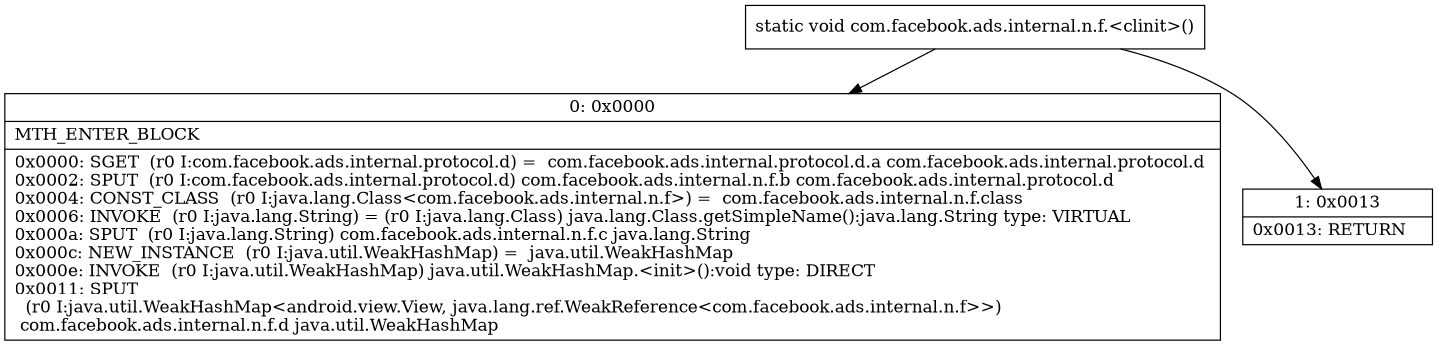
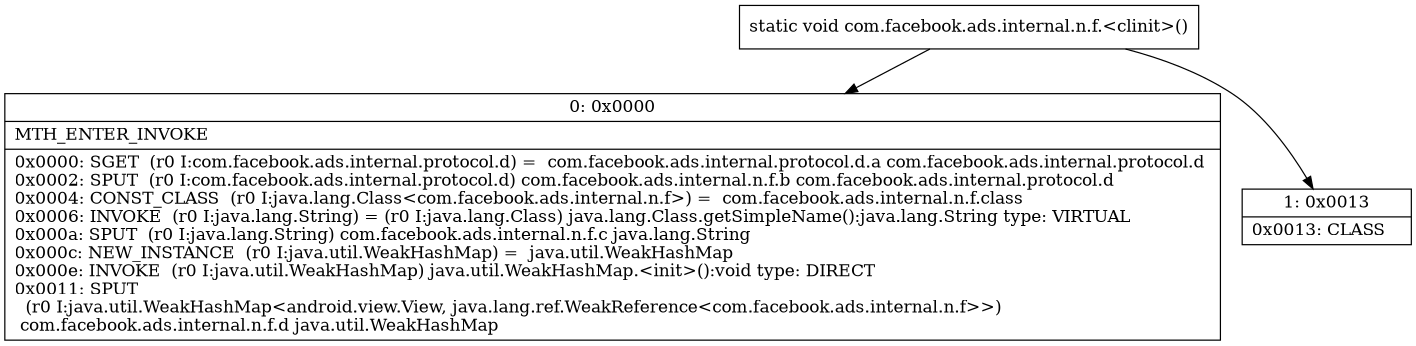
(108, 135) -> (112, 135)
(1338, 230) -> (1327, 230)
